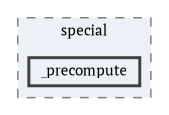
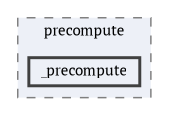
(84, 32) -> (84, 32)
